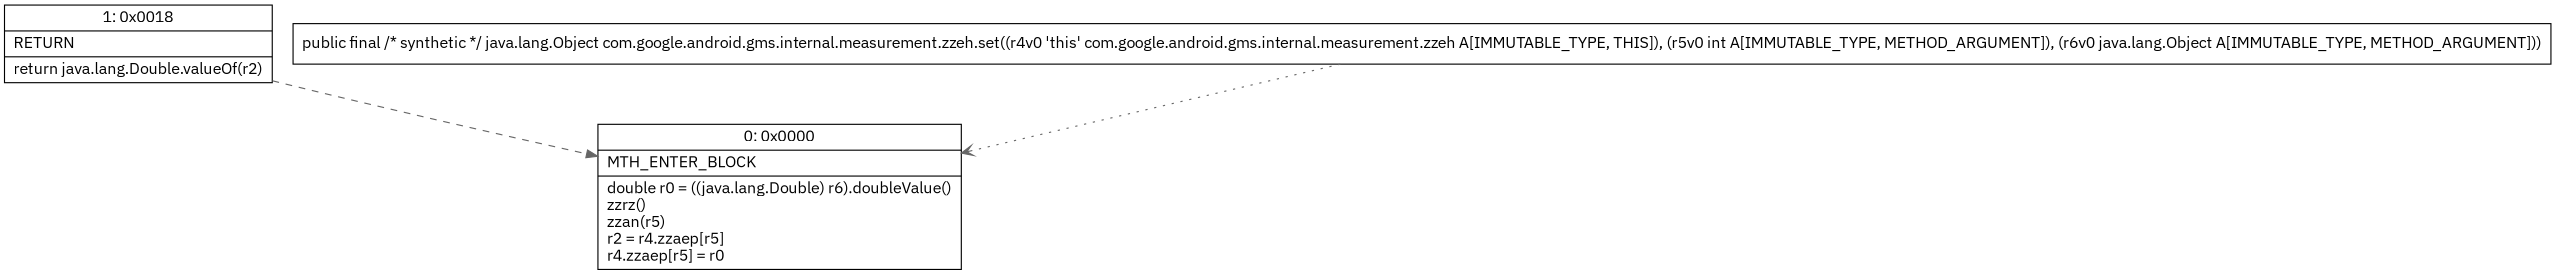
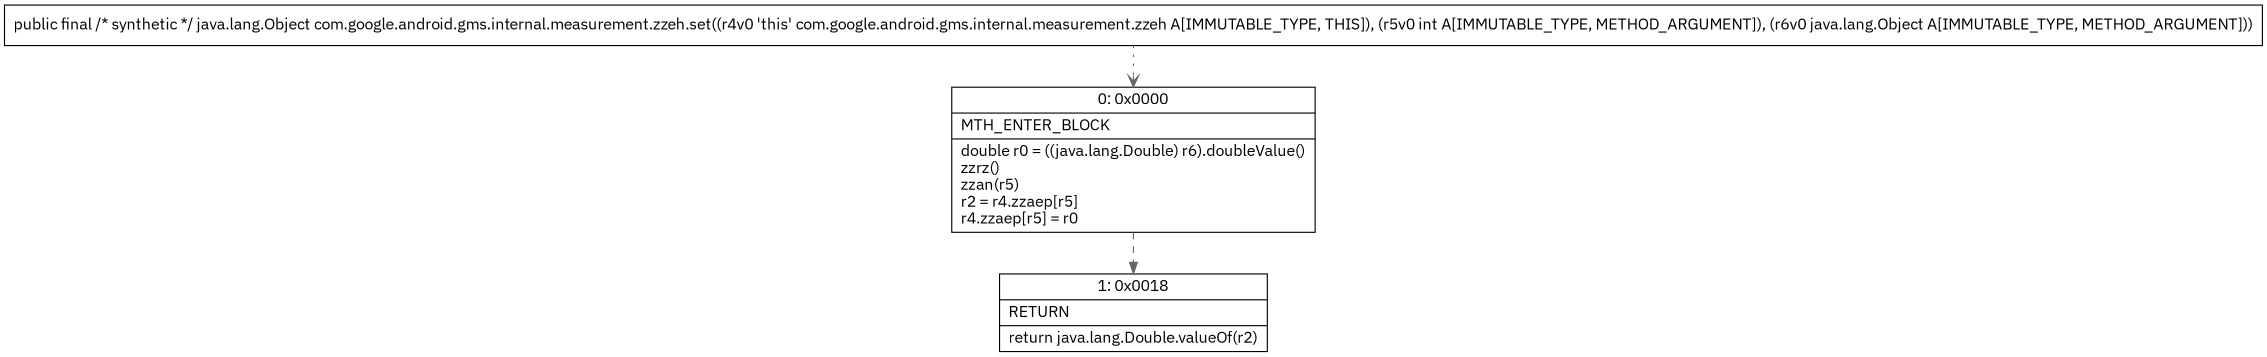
(429, 118) -> (1133, 247)
